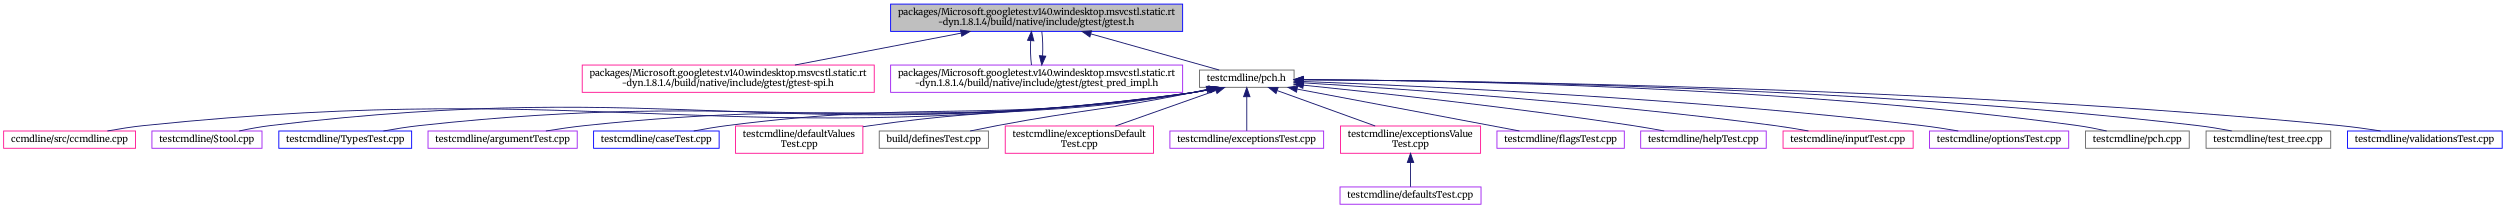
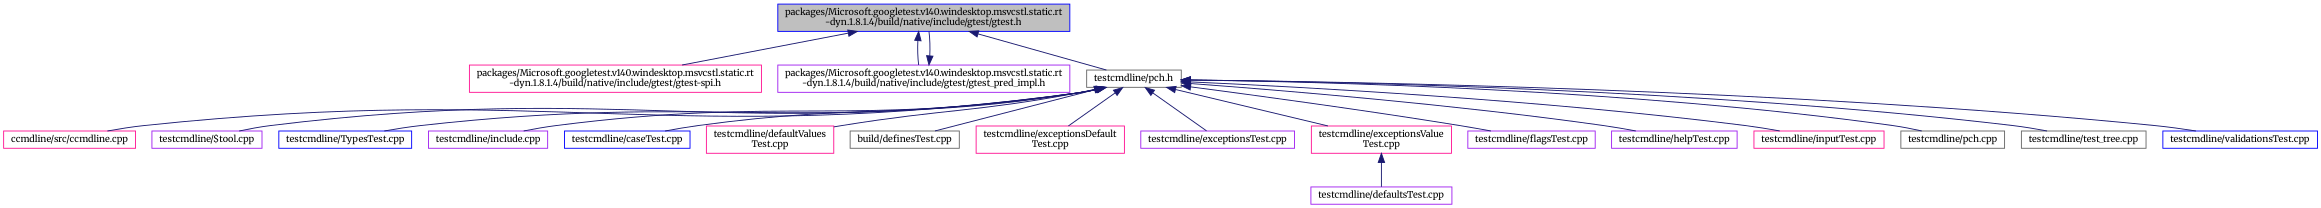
(503, 140) -> (488, 140)
(1999, 140) -> none
